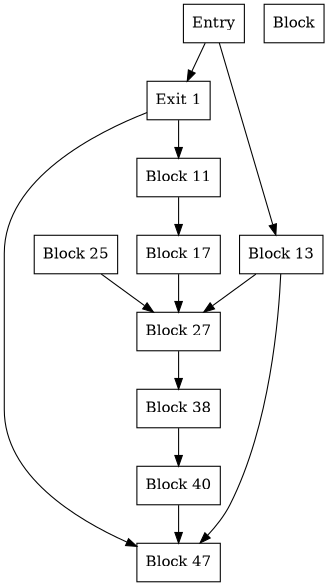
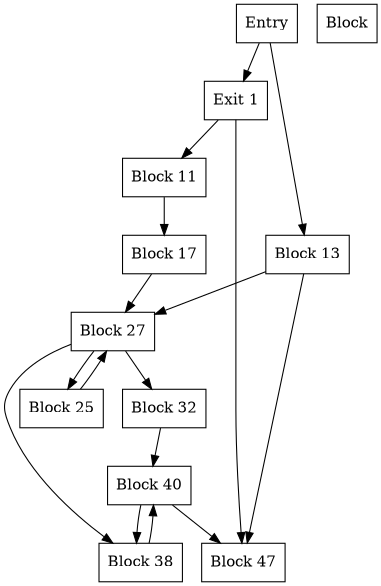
none -> (83, 365)
none -> (164, 409)
none -> (138, 519)
